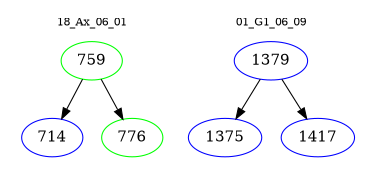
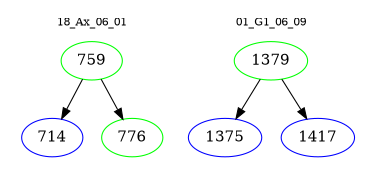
(271, 61) -> (271, 61)
